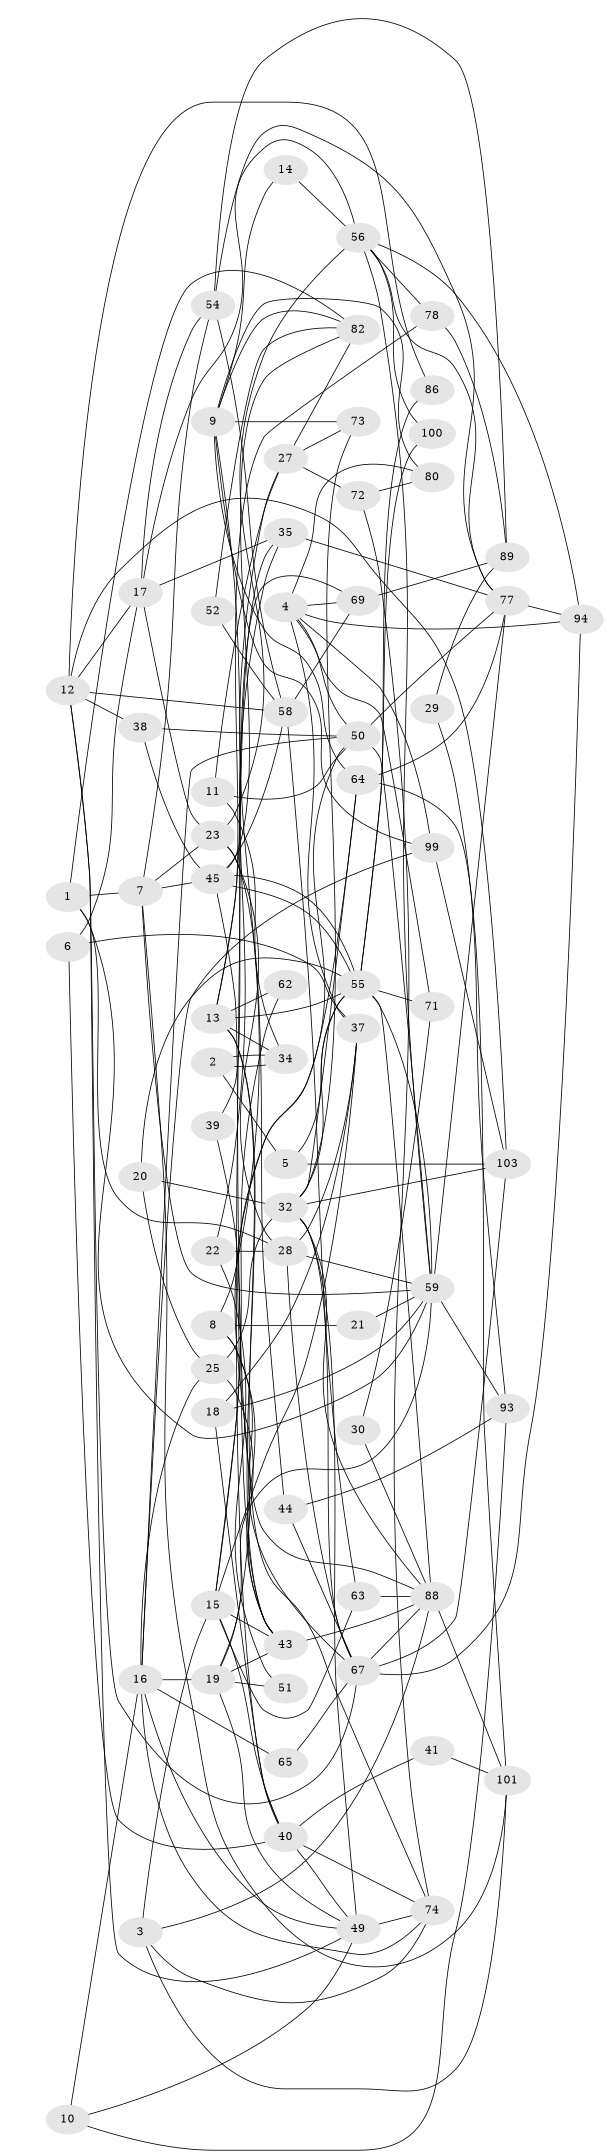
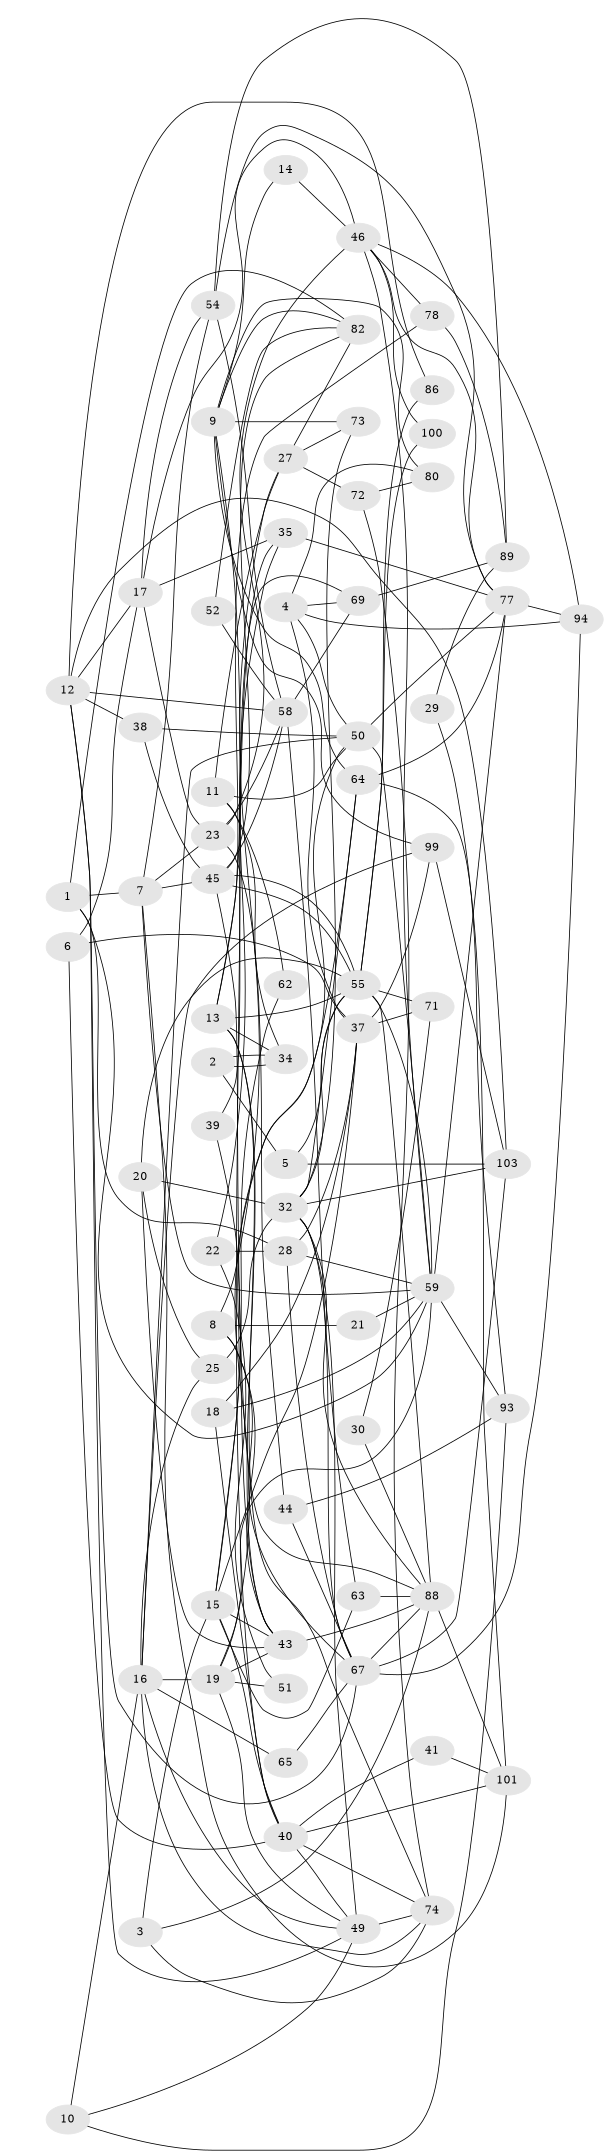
(358, 238) -> (358, 238)
(374, 682) -> (414, 927)
(393, 778) -> (395, 1018)
(250, 1001) -> (265, 888)
(251, 1033) -> (257, 777)
(251, 1506) -> (159, 1450)
(409, 2091) -> (396, 1809)
